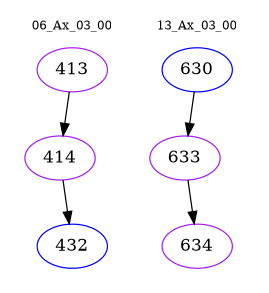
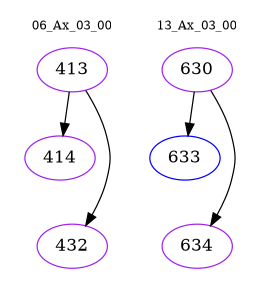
(197, 70) -> (197, 70)
(185, 158) -> (185, 158)
(65, 196) -> (110, 152)
(190, 196) -> (235, 152)
(72, 246) -> (72, 246)
